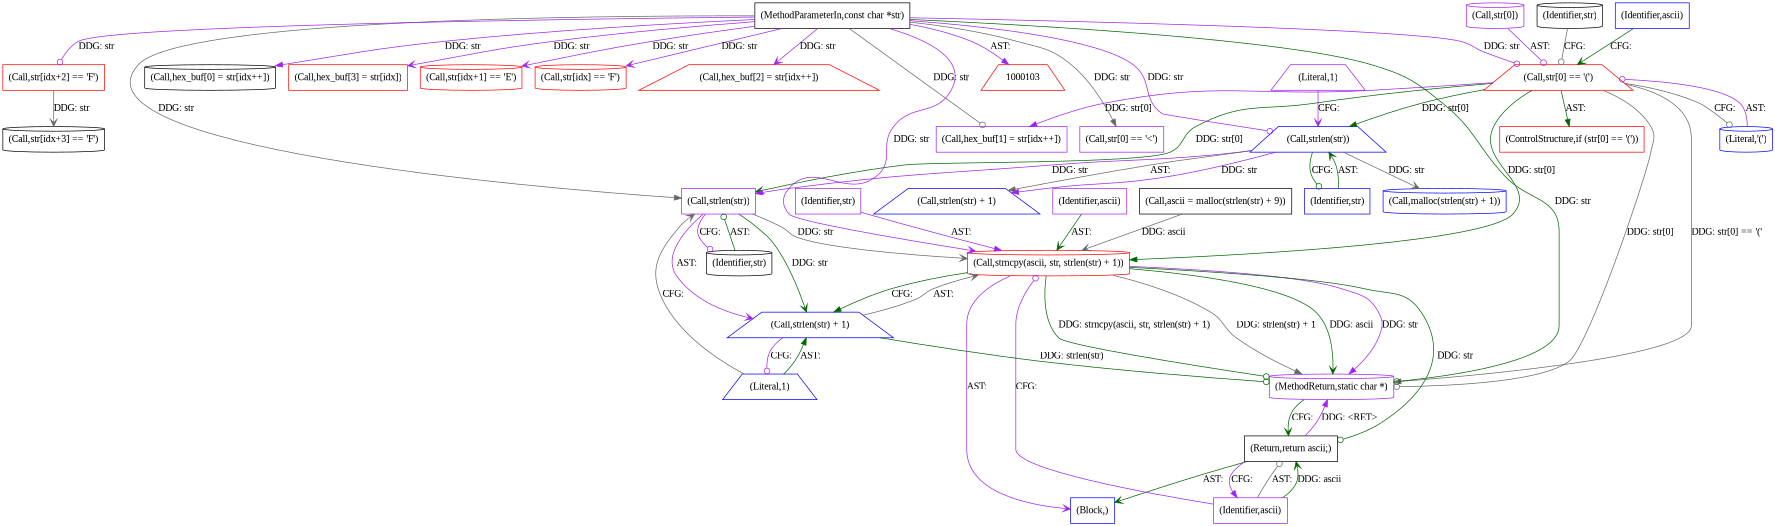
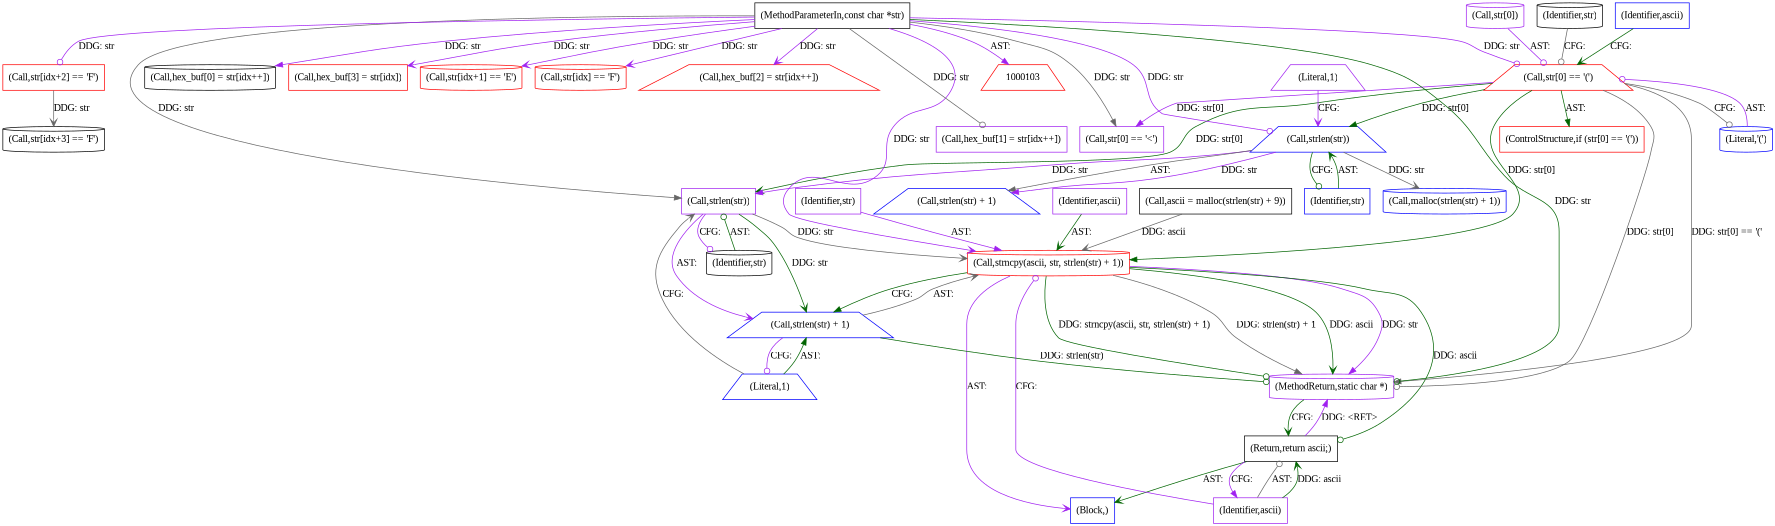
(1263, 91) -> (1324, 93)
(1455, 356) -> (1455, 356)
